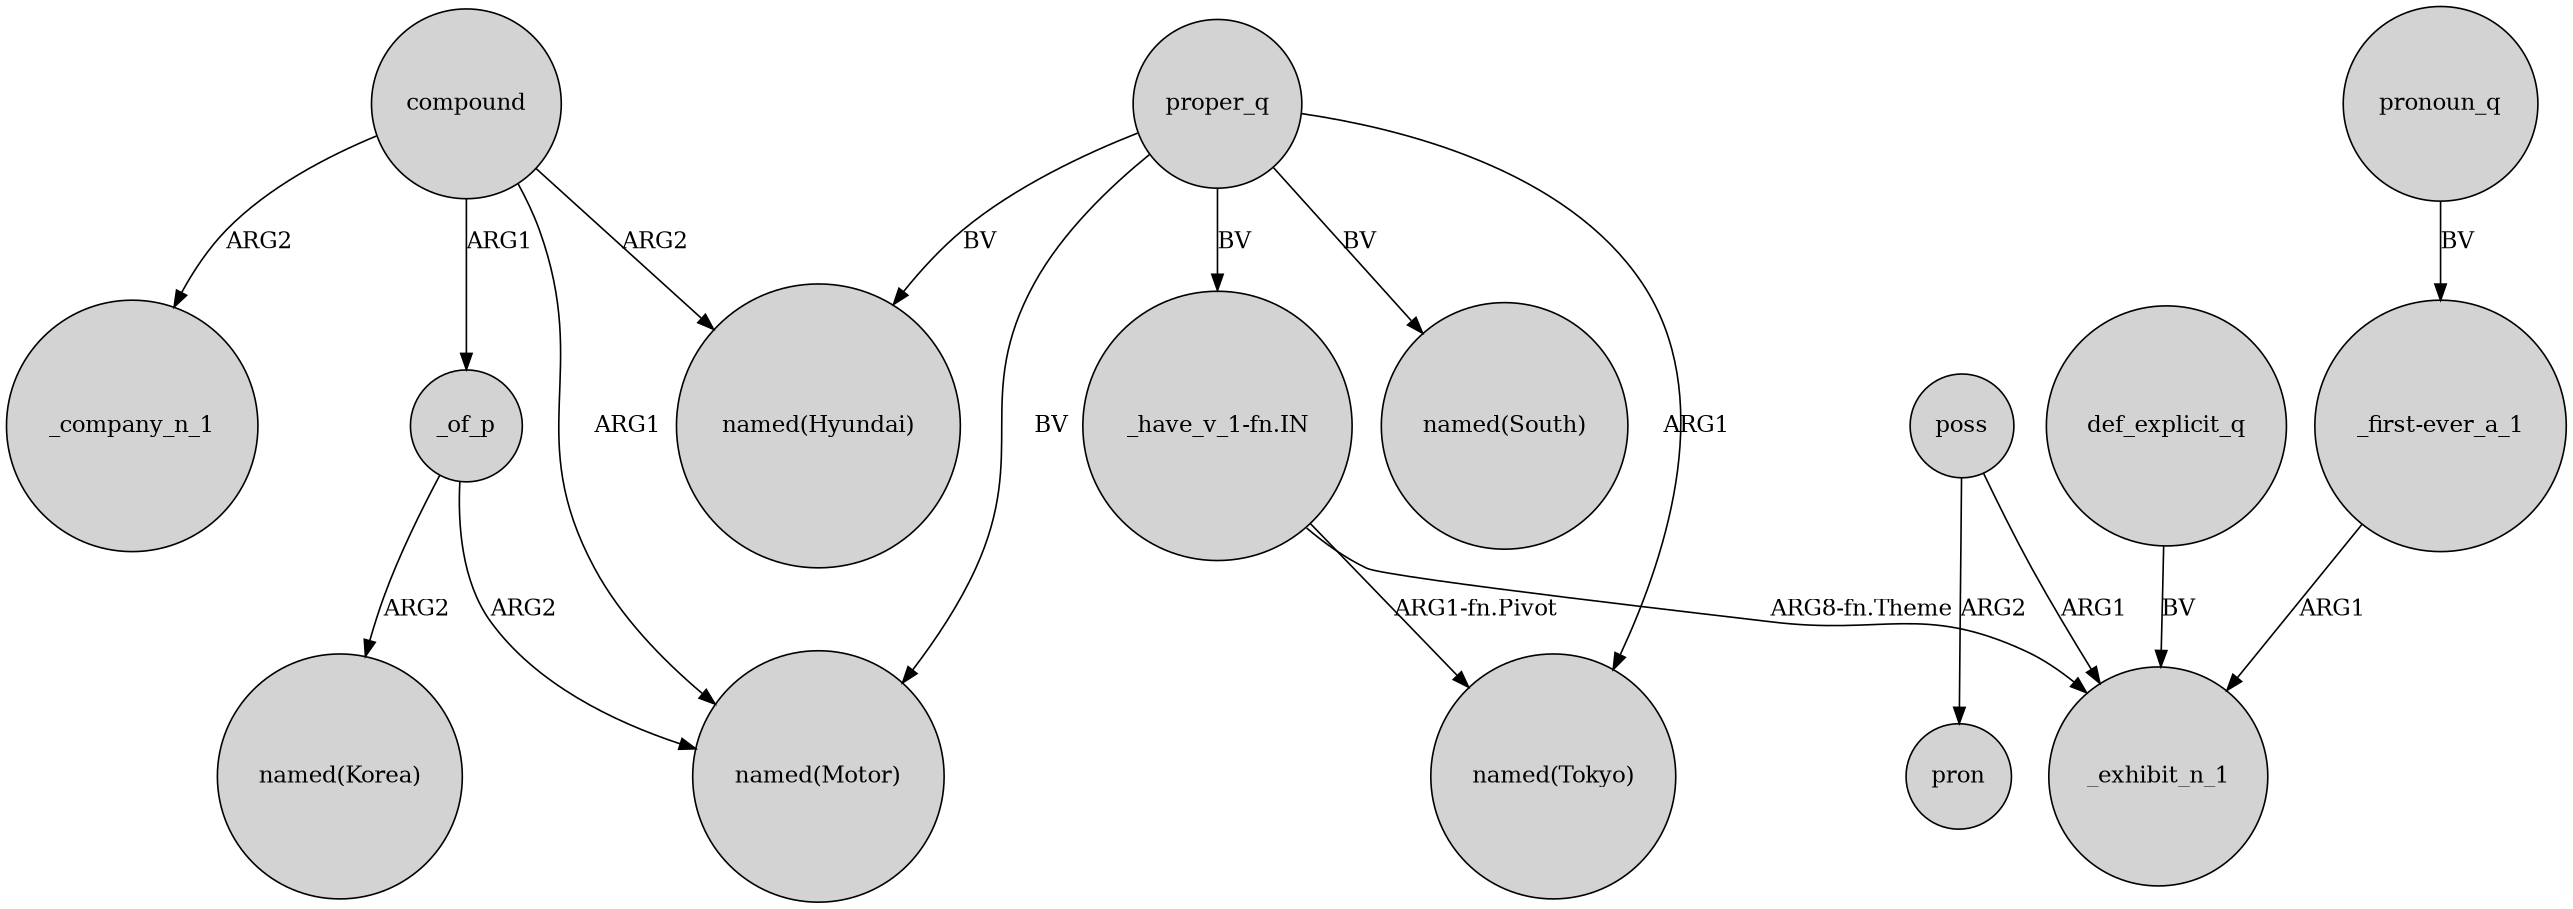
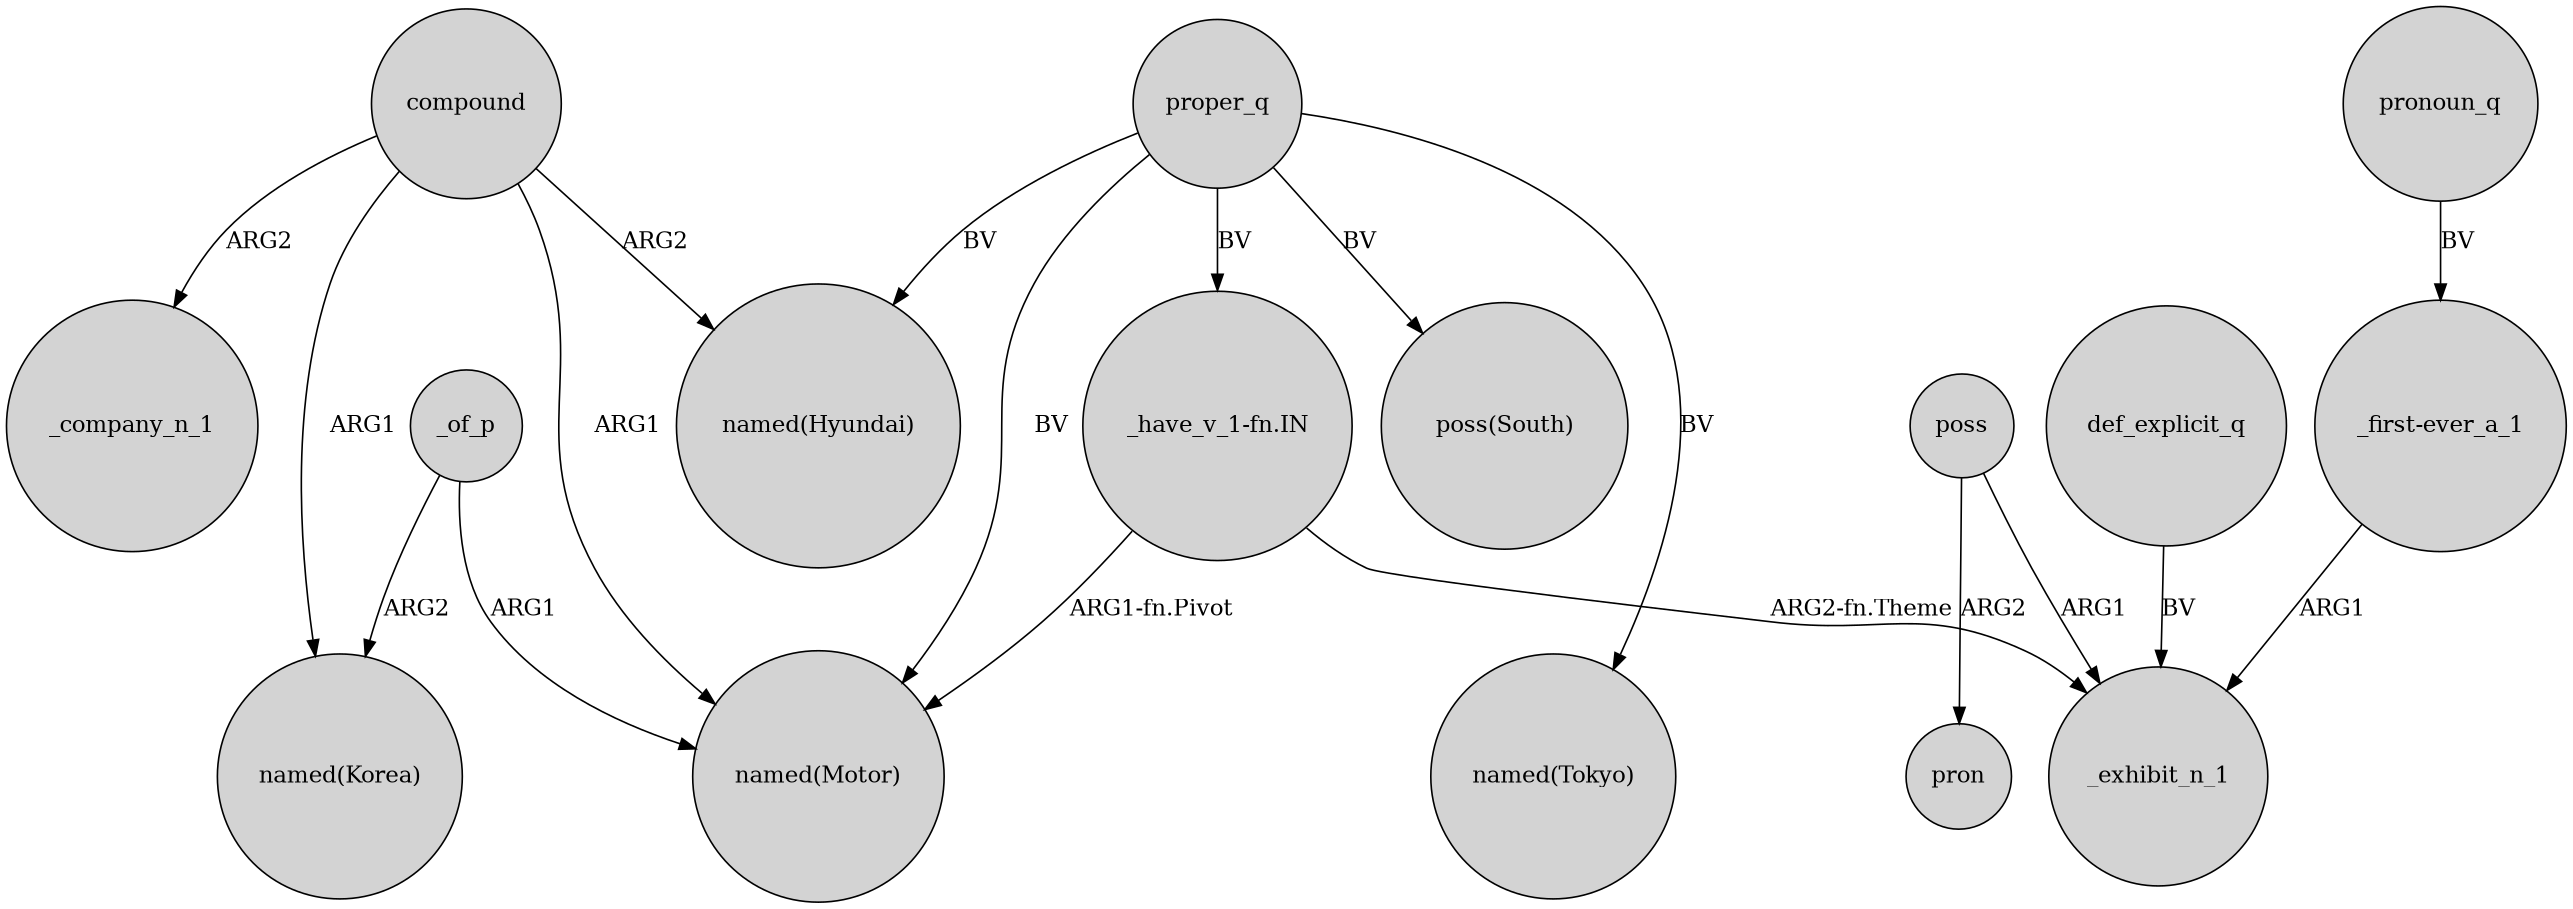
(466, 276) -> (307, 395)
(1505, 426) -> (1505, 426)
(1697, 426) -> (1697, 426)
(1384, 600) -> (1041, 623)
(524, 610) -> (524, 610)
(1862, 610) -> (1862, 610)
